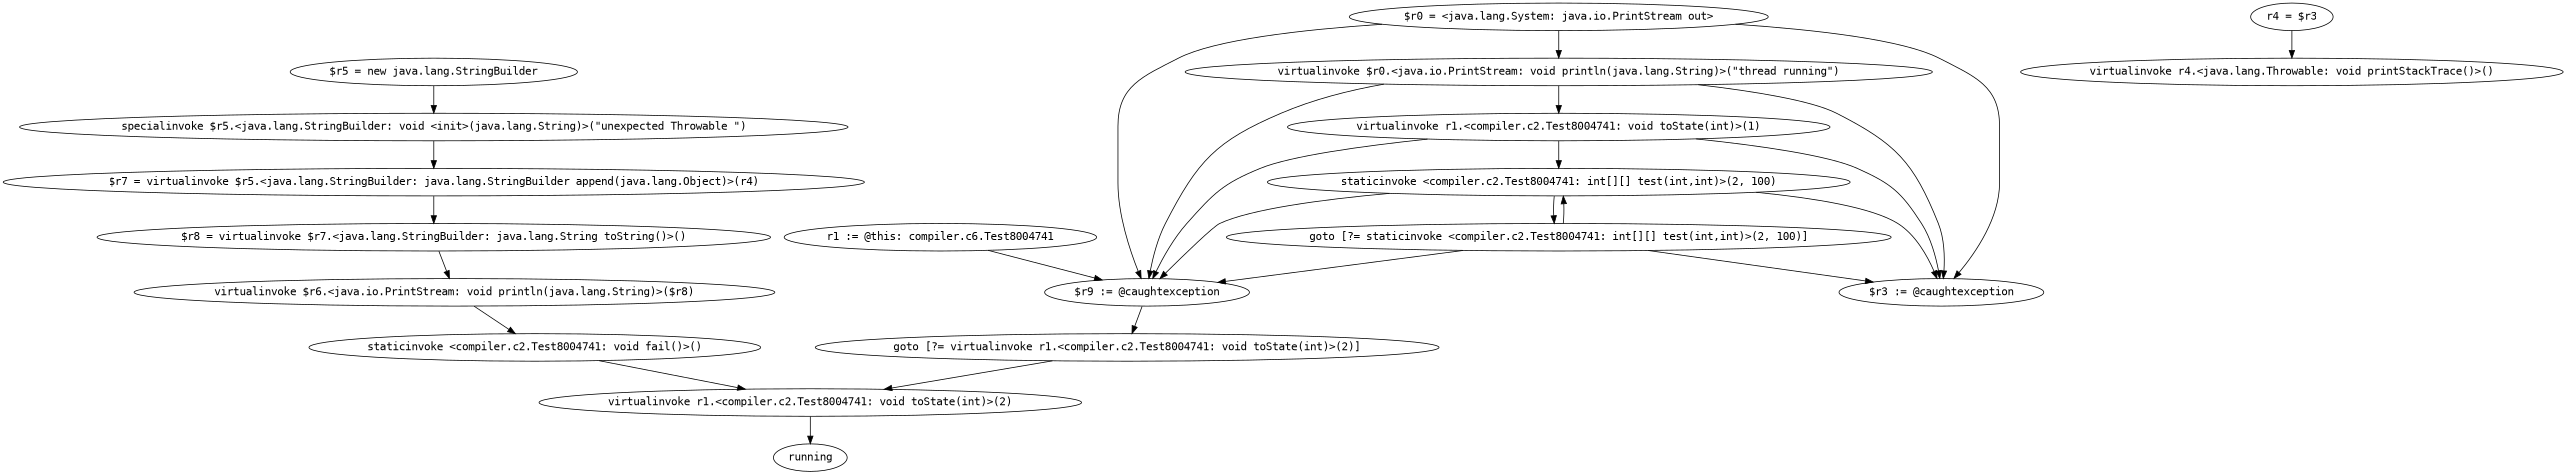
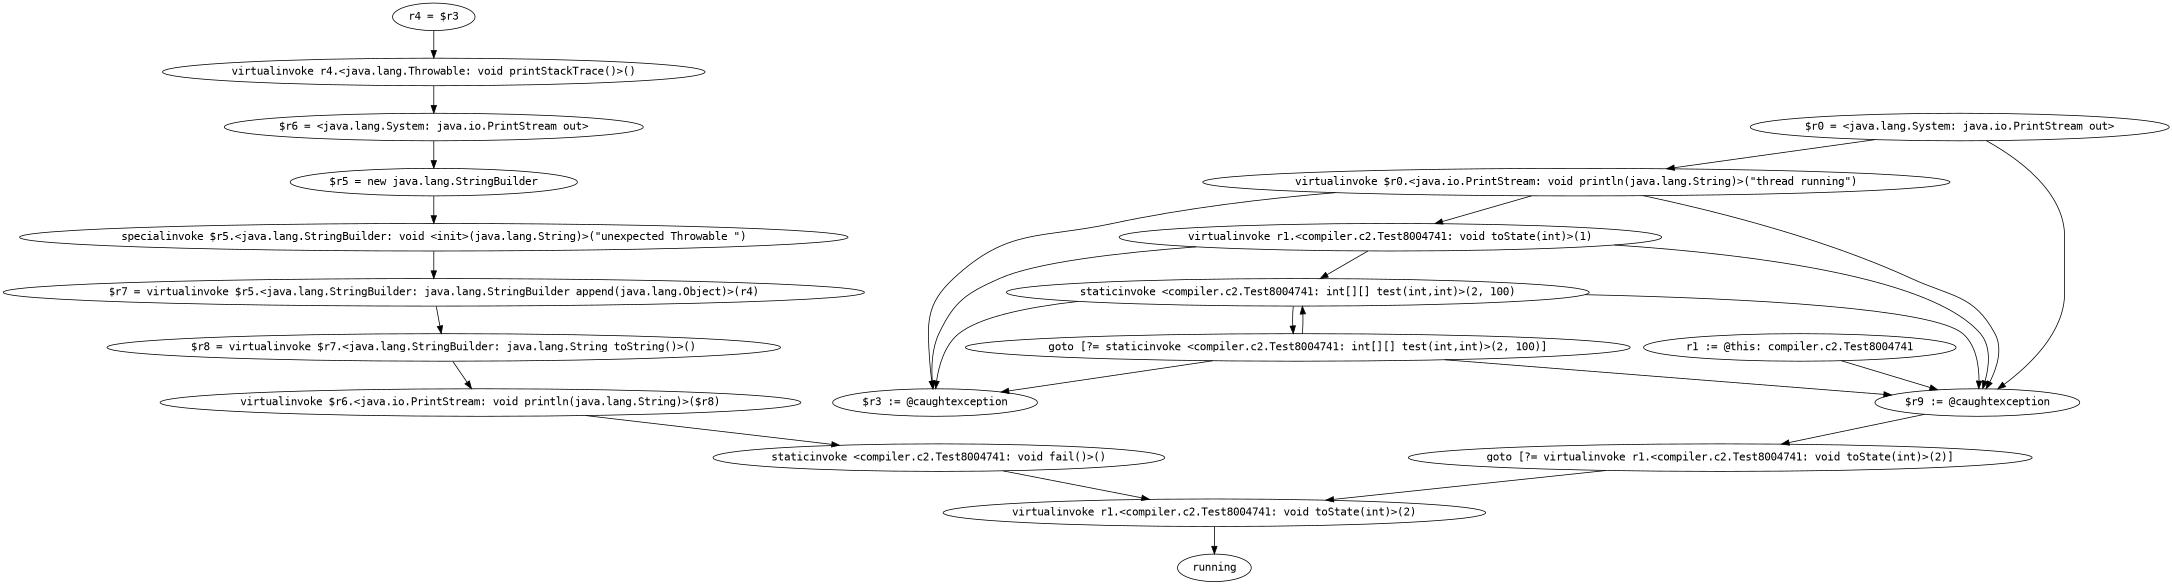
(1960, 69) -> none
none -> (434, 127)
(940, 237) -> (1800, 347)
